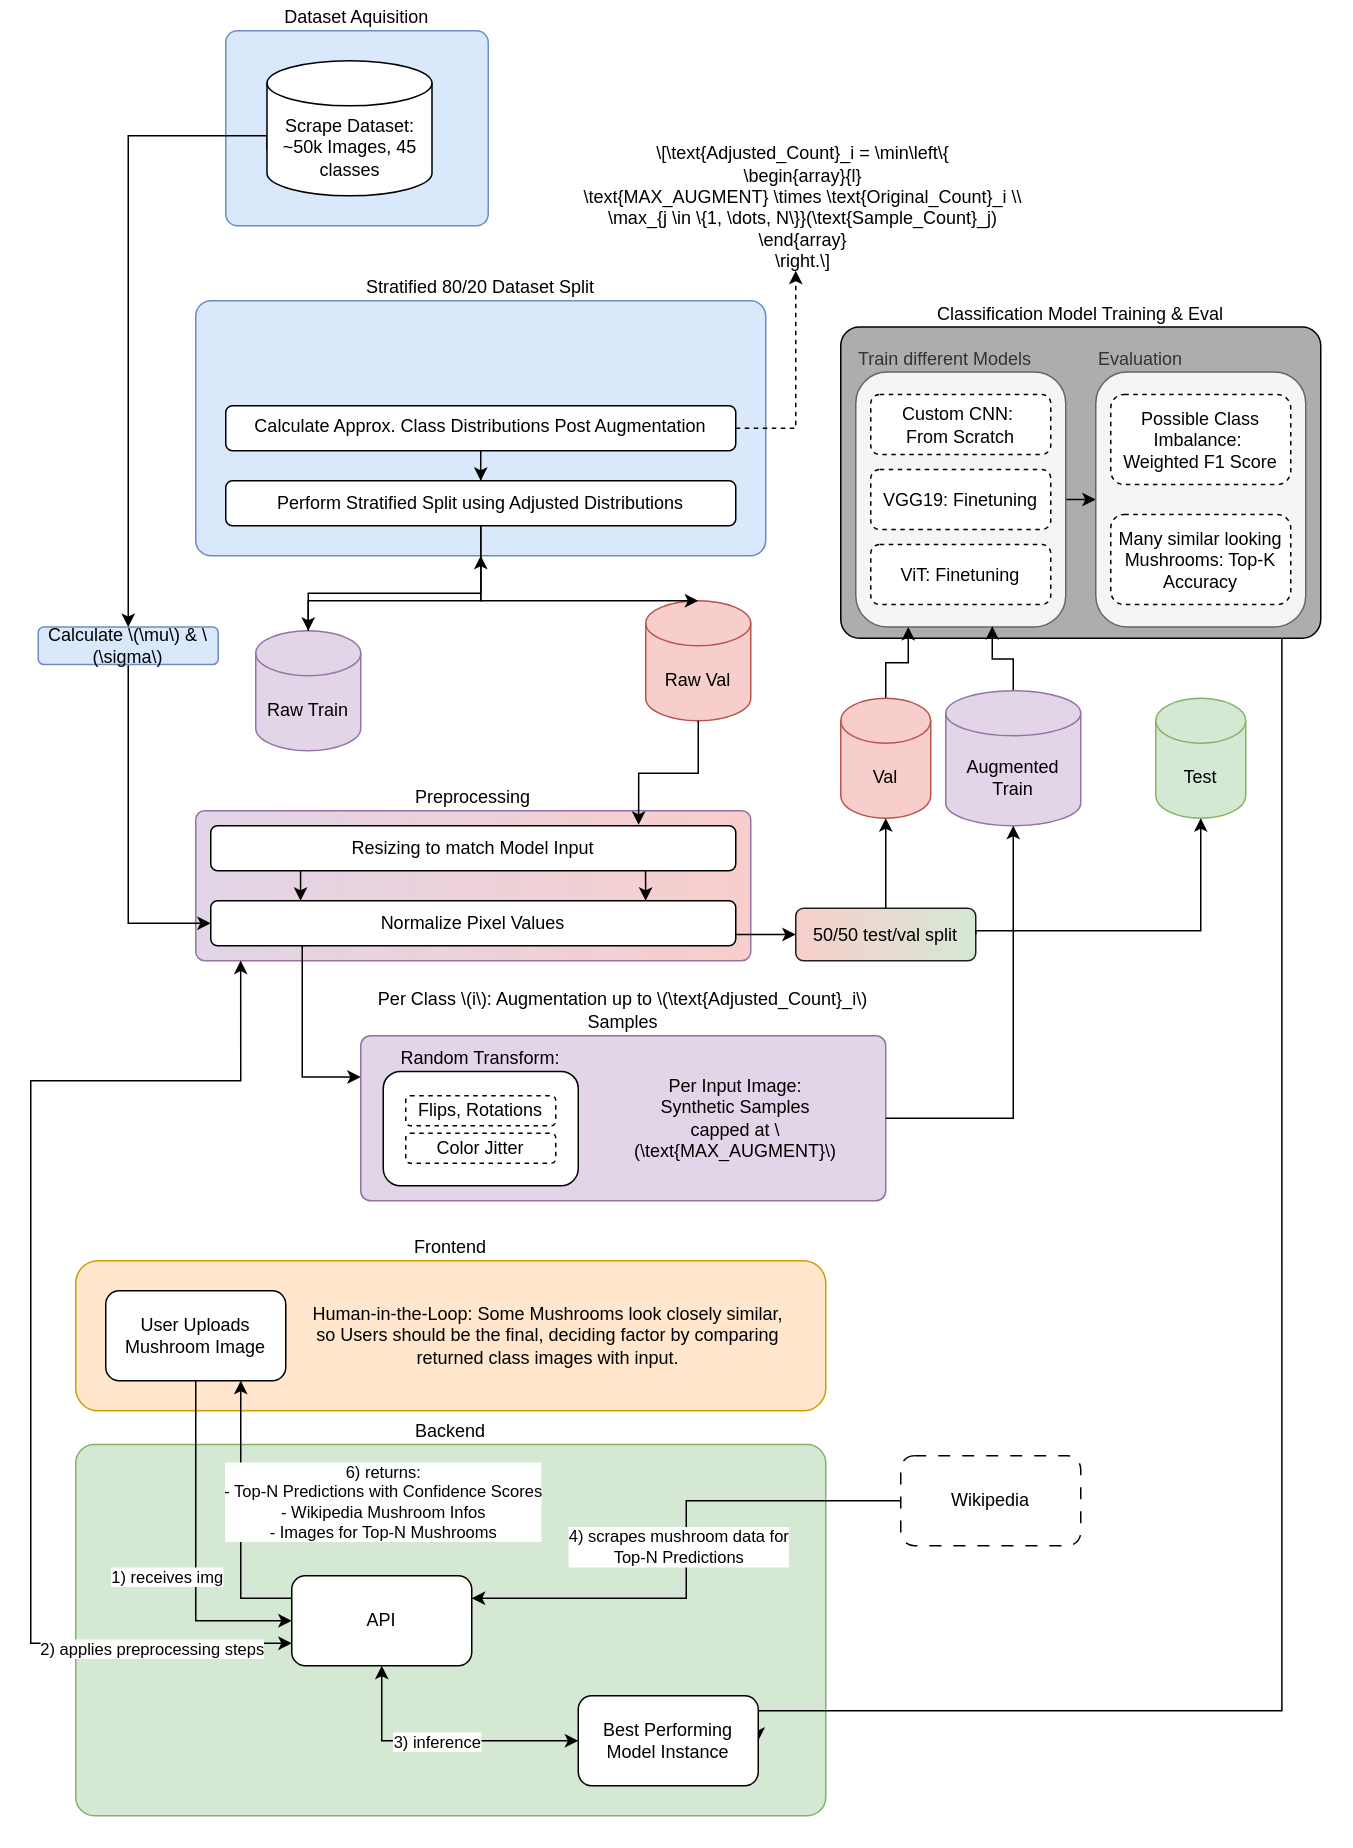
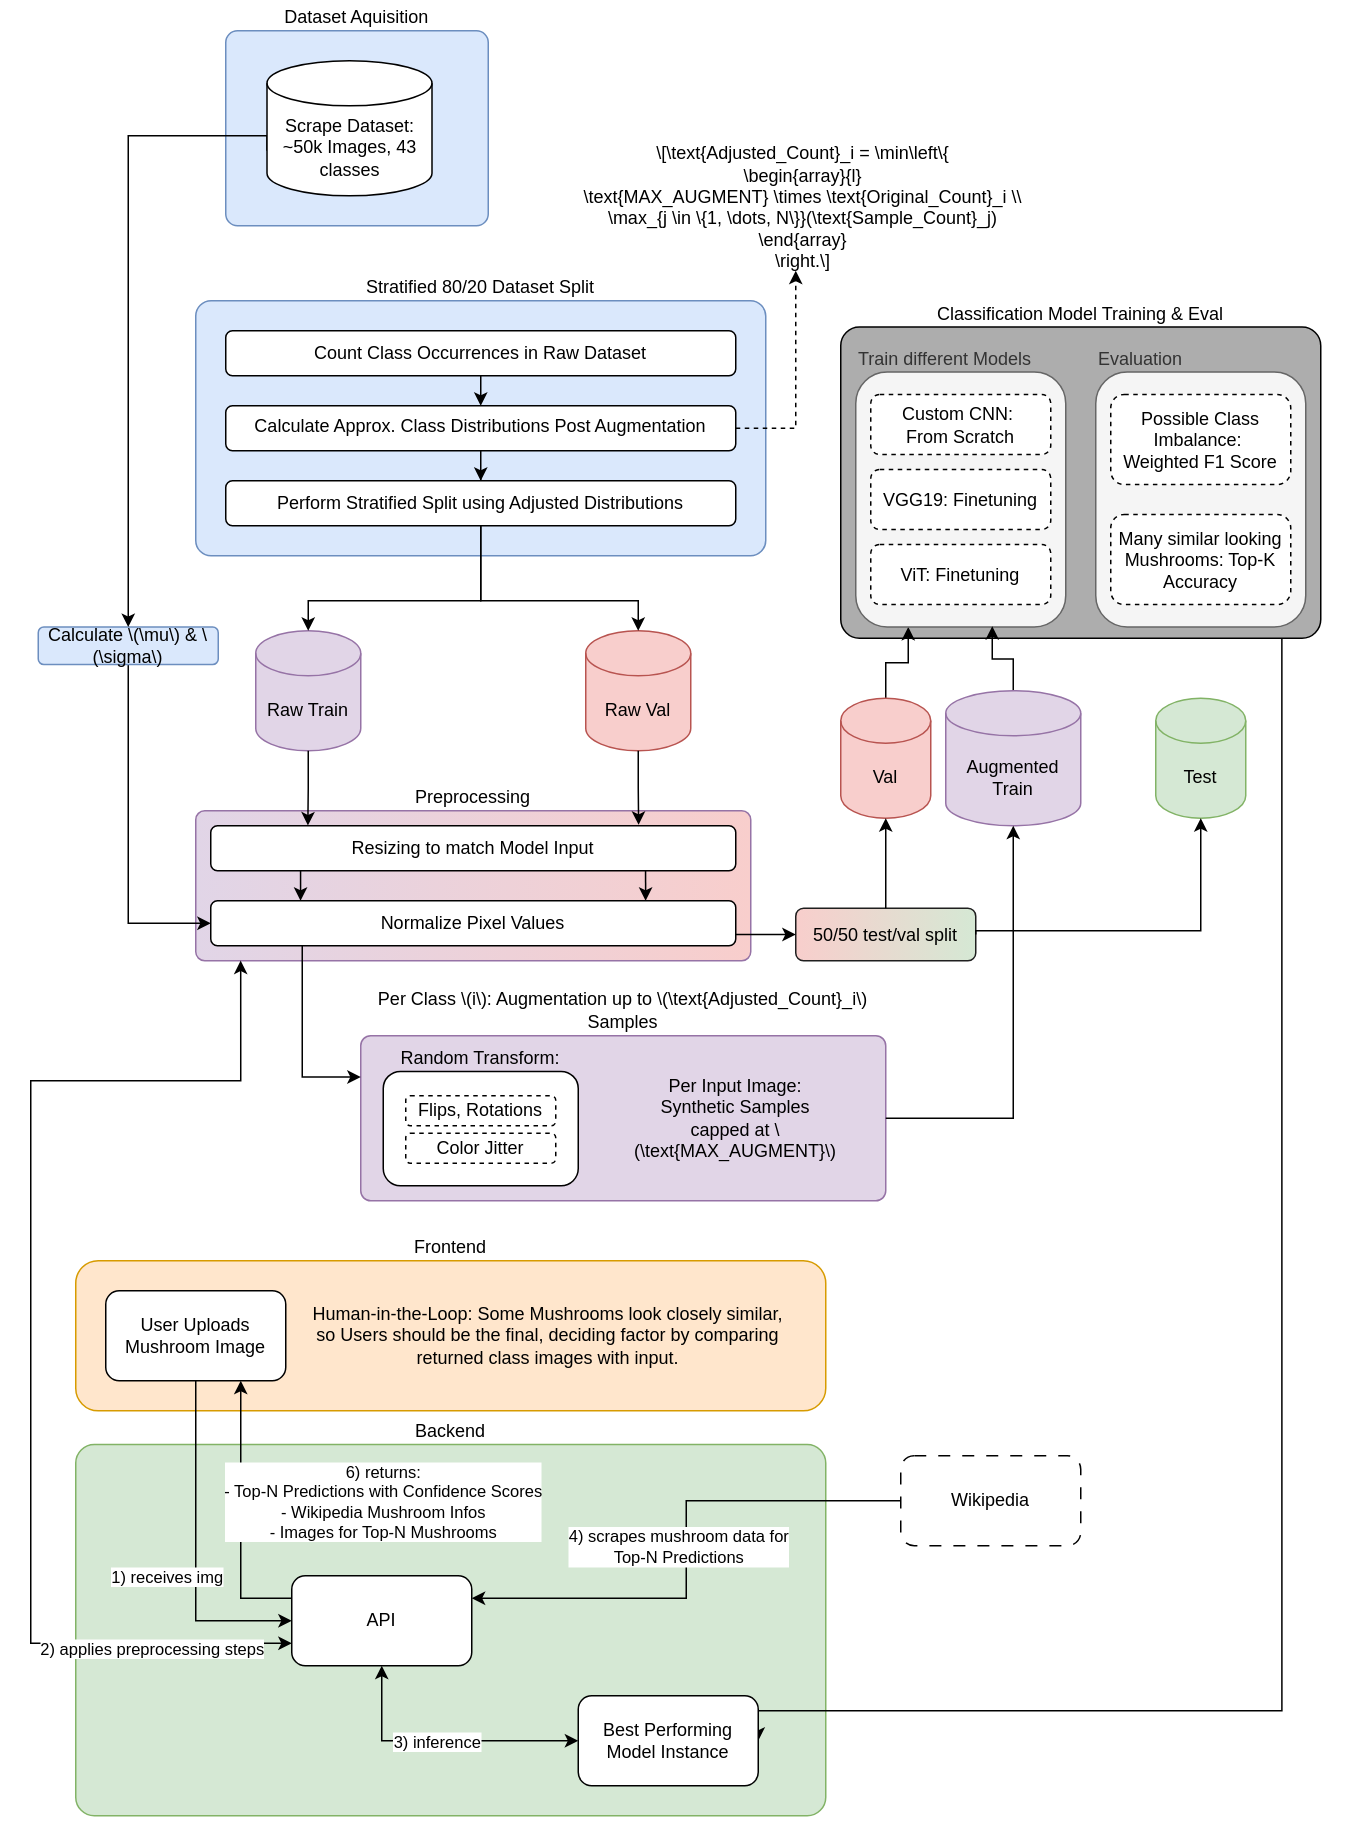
(350, 148) -> (350, 148)
none -> (481, 353)
none -> (481, 386)
(1076, 500) -> none
(390, 593) -> (308, 783)
(698, 661) -> (638, 691)
